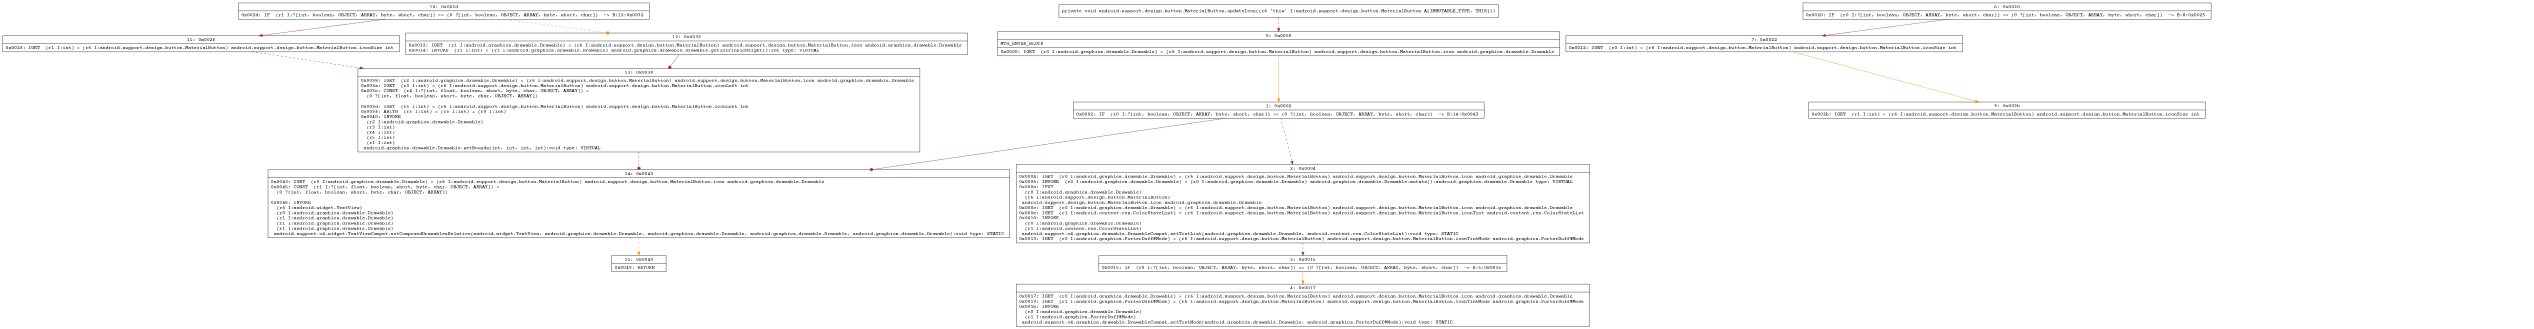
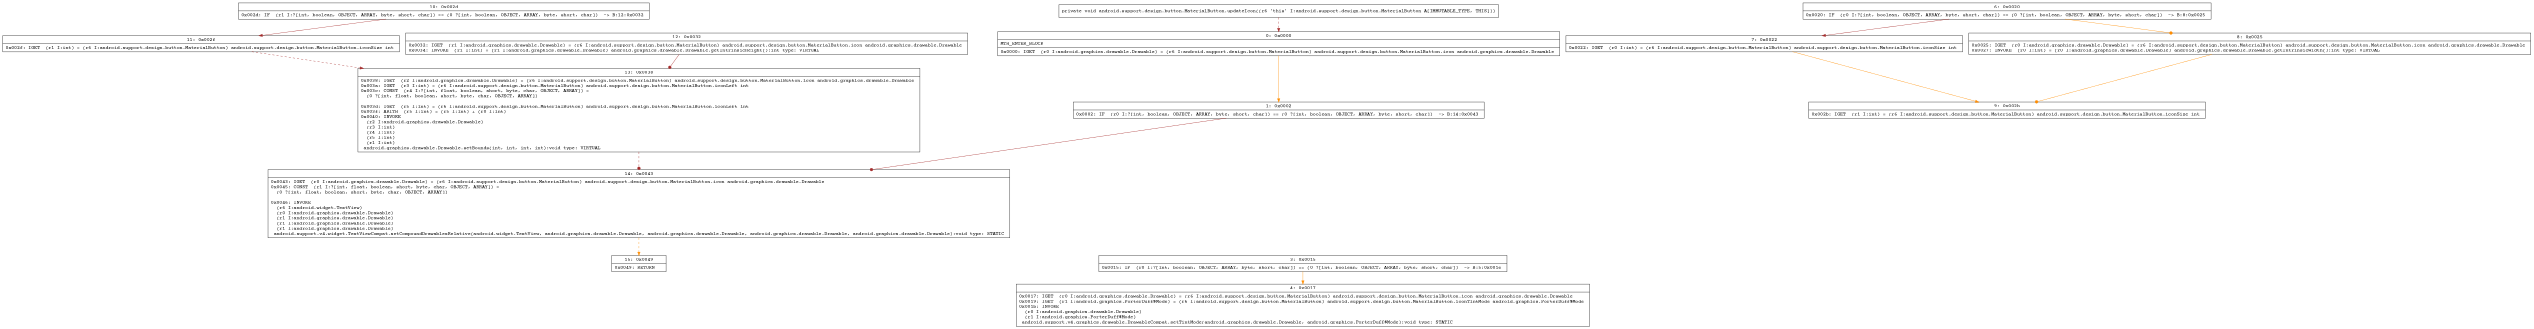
(554, 26) -> none
none -> (2250, 44)
(1303, 204) -> none
